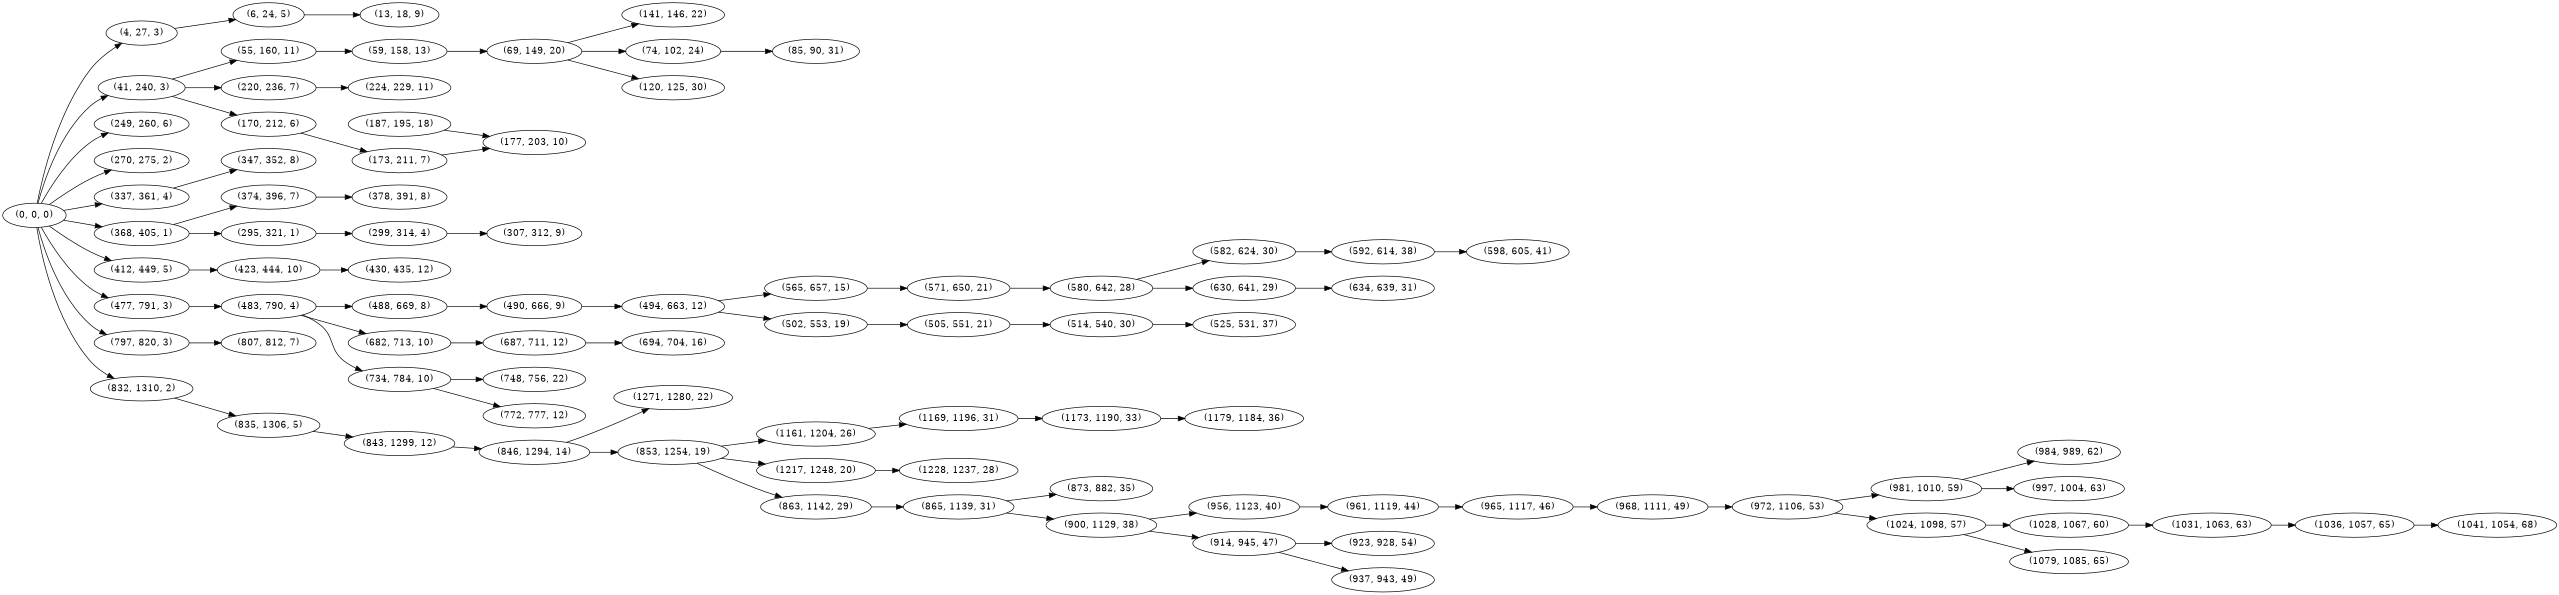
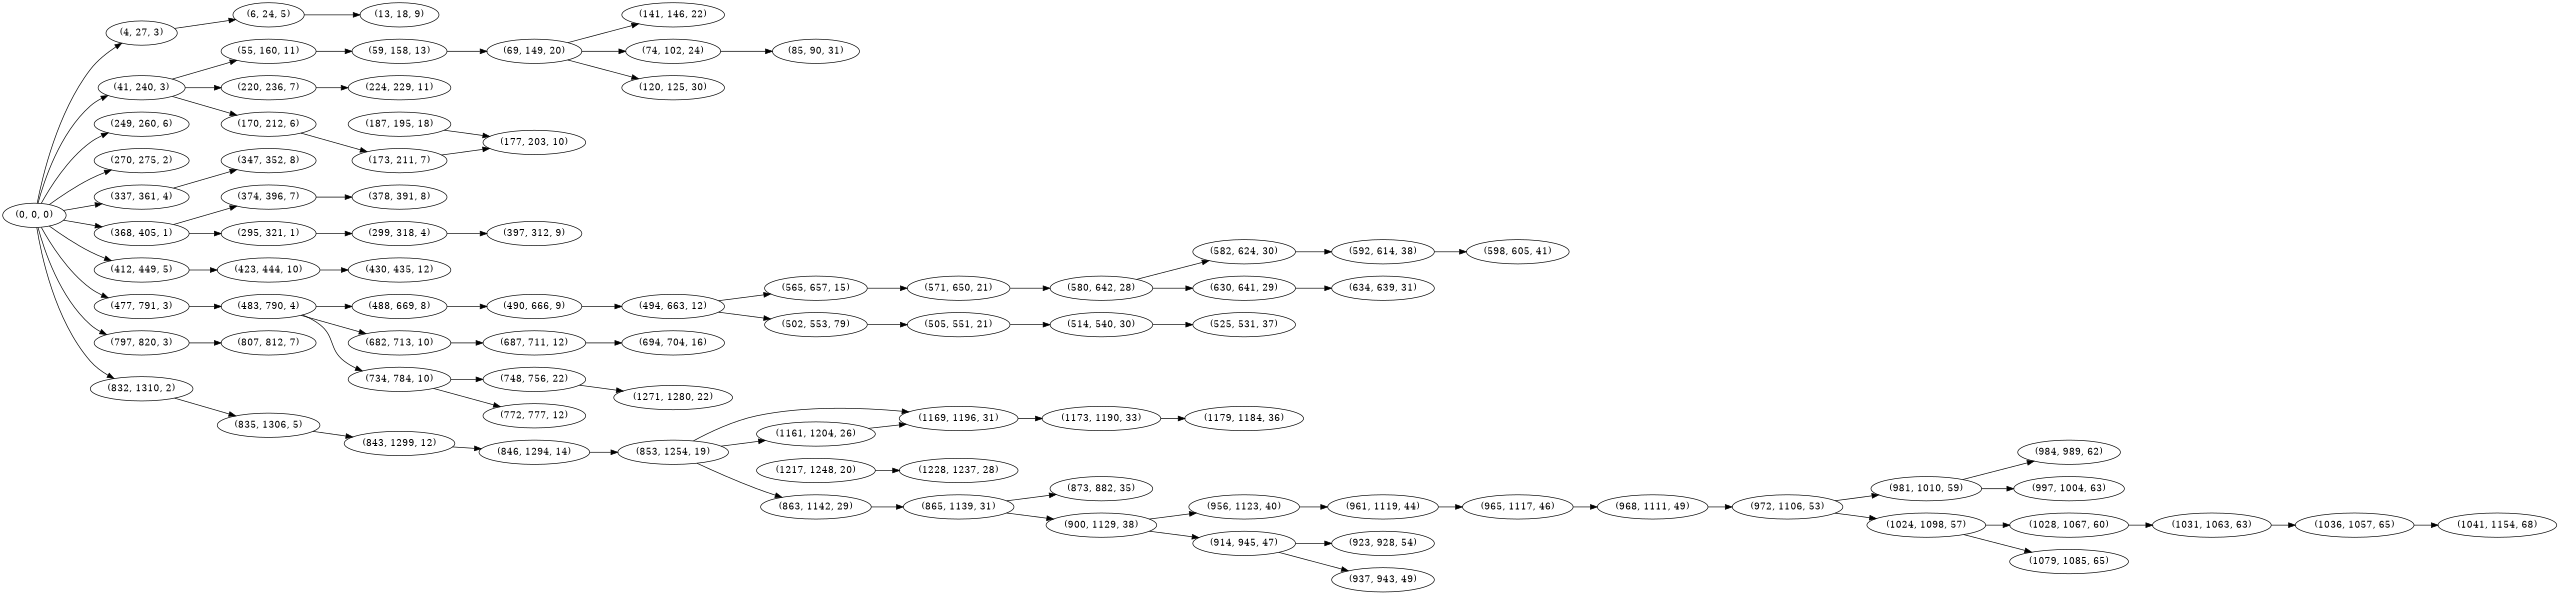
(400, 234) -> (400, 234)
(534, 234) -> (534, 234)
(816, 325) -> (816, 325)
(605, 428) -> (598, 388)
(740, 461) -> (795, 410)
(2497, 525) -> (2497, 525)
